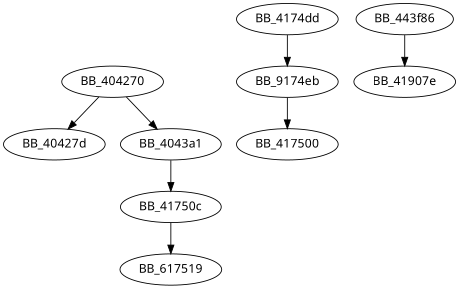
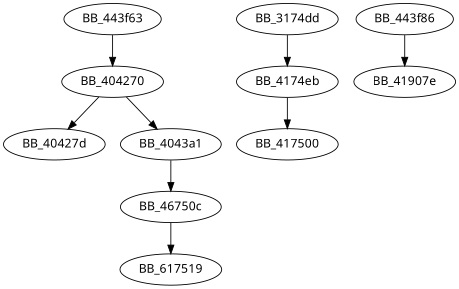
none -> (113, 19)
(287, 19) -> (287, 19)
(287, 82) -> (287, 82)
(171, 207) -> (171, 207)
